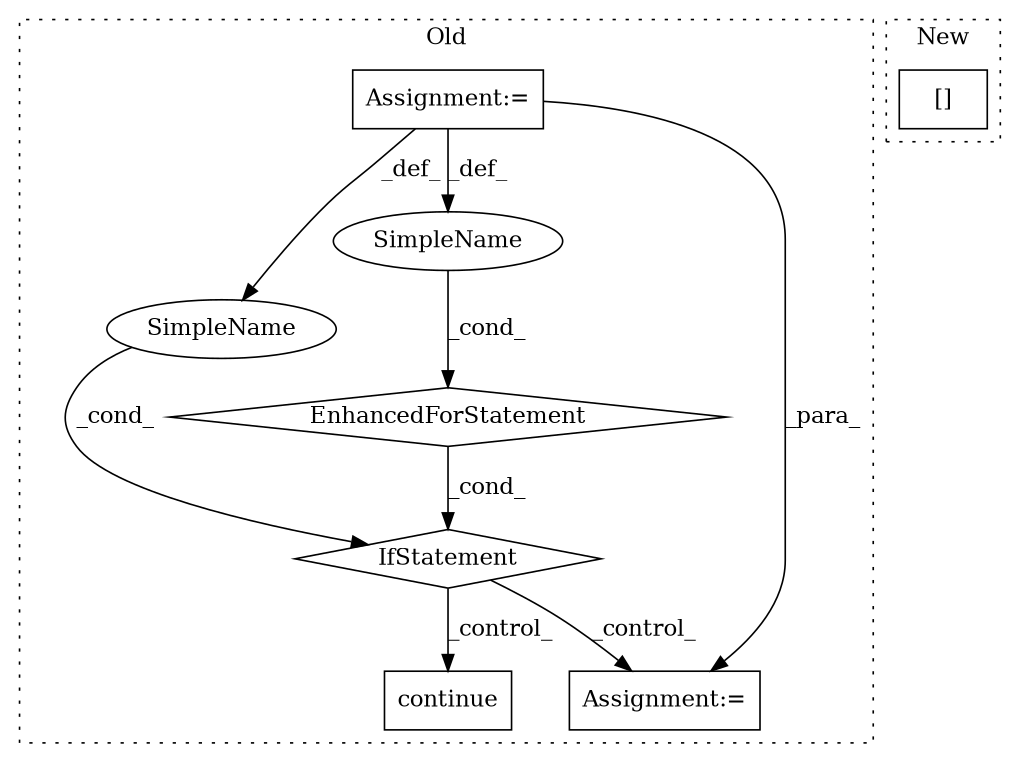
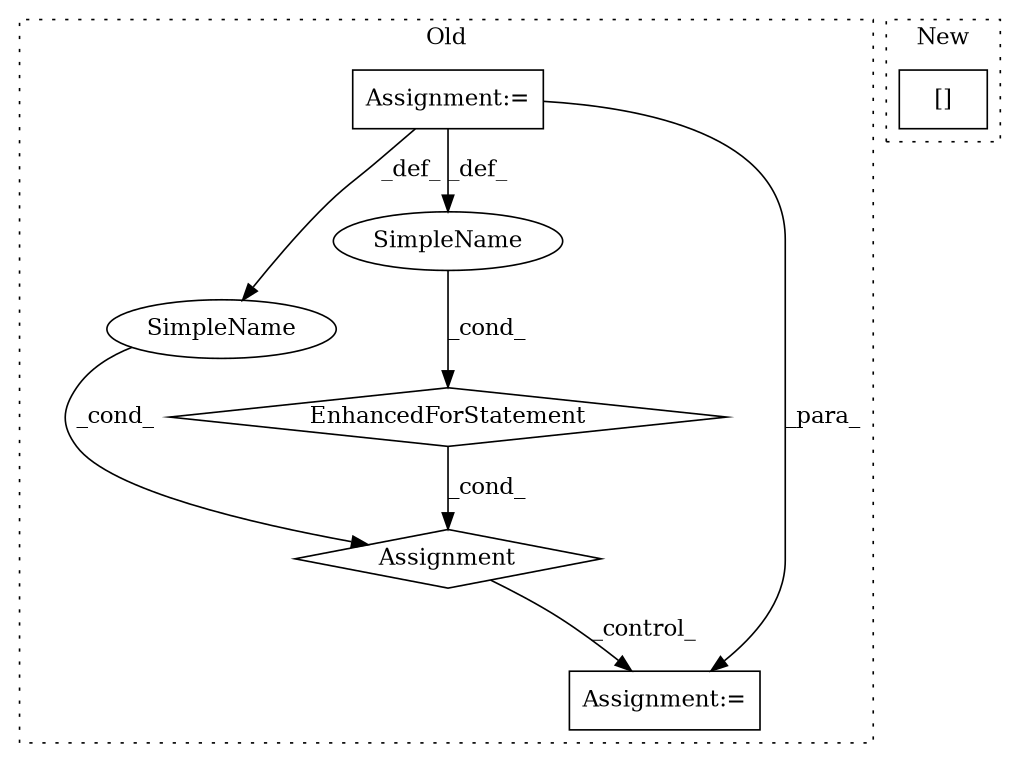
(448, 559) -> (448, 559)
(448, 701) -> none
